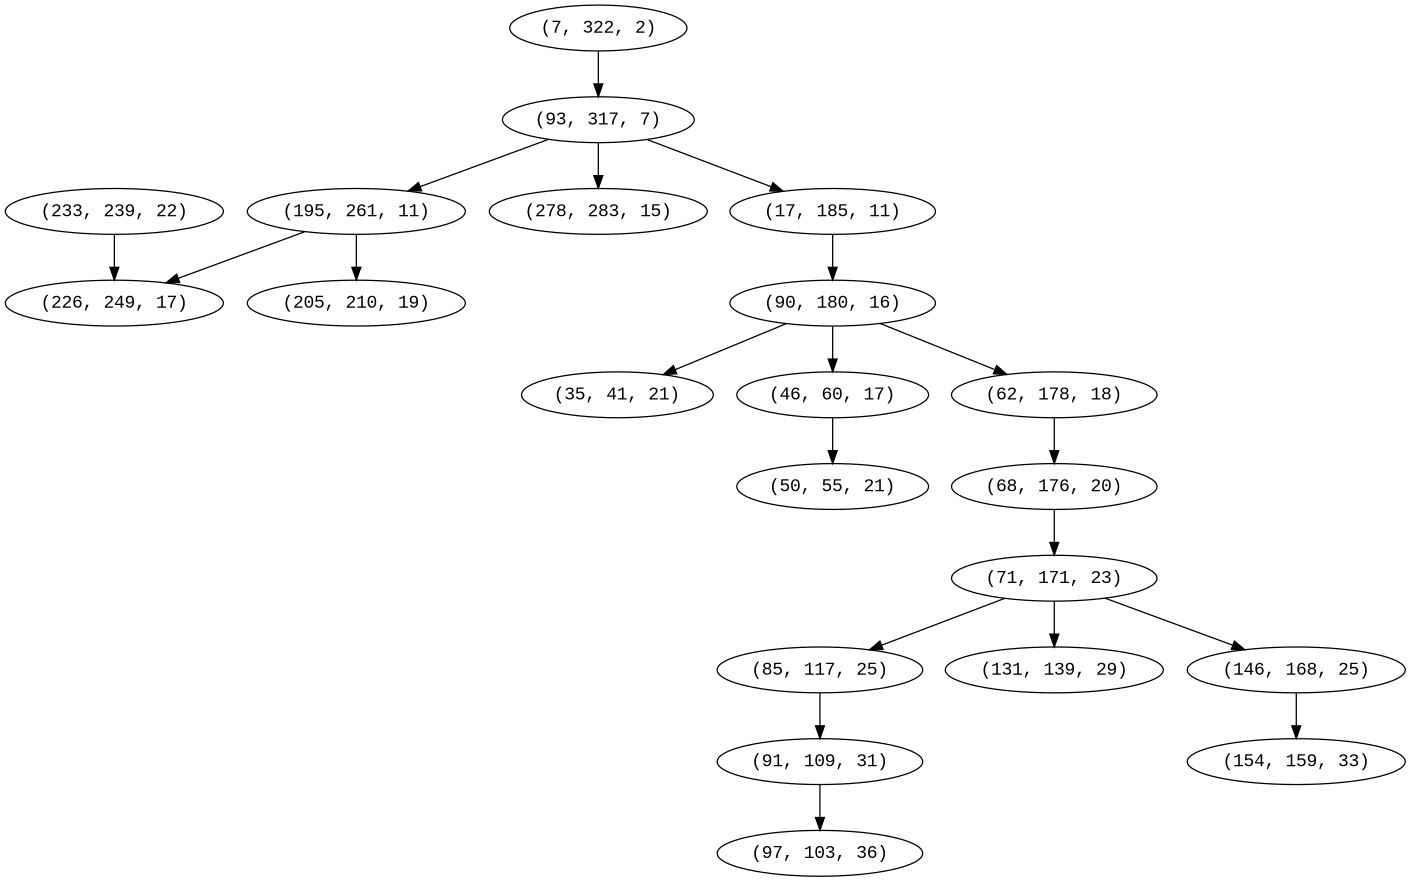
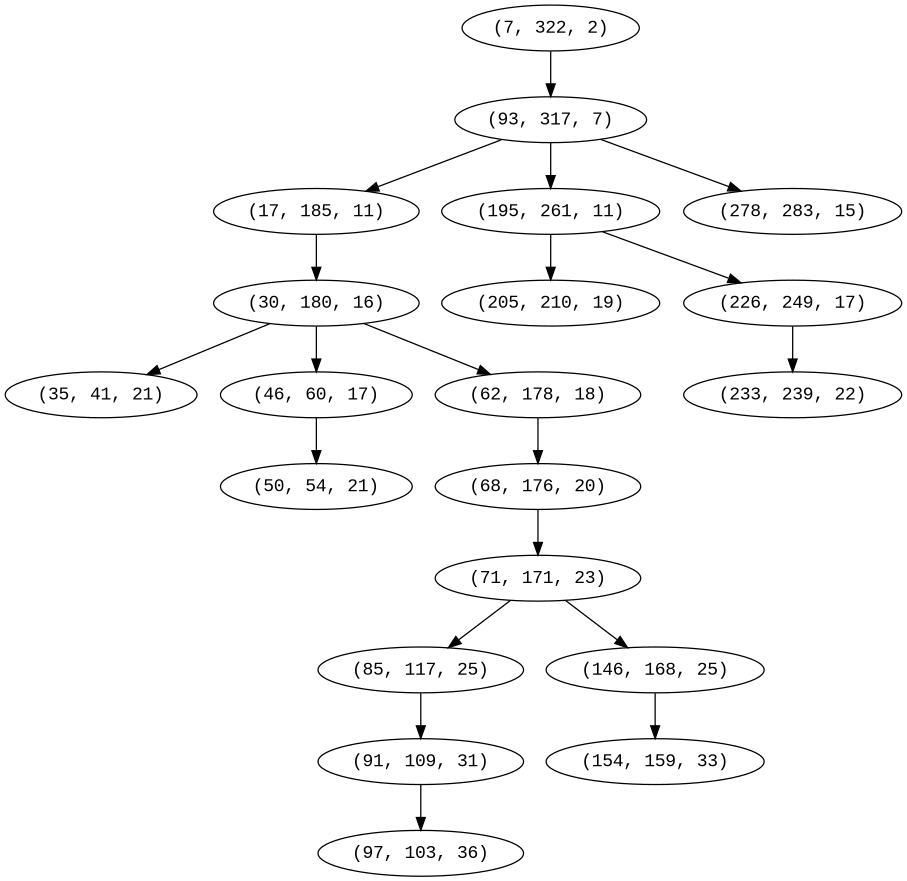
(114, 251) -> (793, 343)
(833, 303) -> (316, 303)
(833, 487) -> (316, 487)
(1054, 670) -> none
